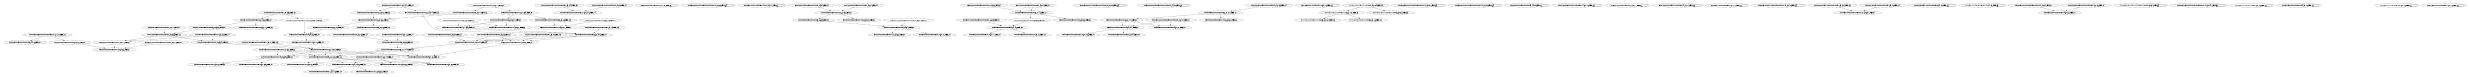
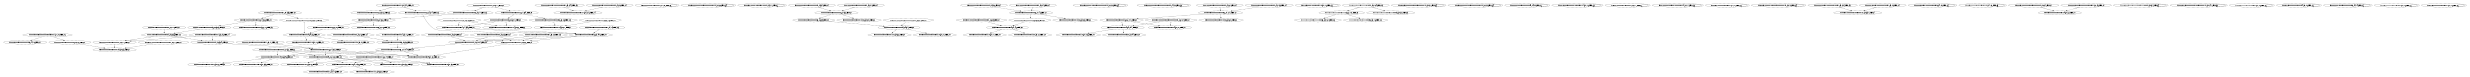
none -> (1220, 5)
none -> (2347, 5)
none -> (353, 42)
